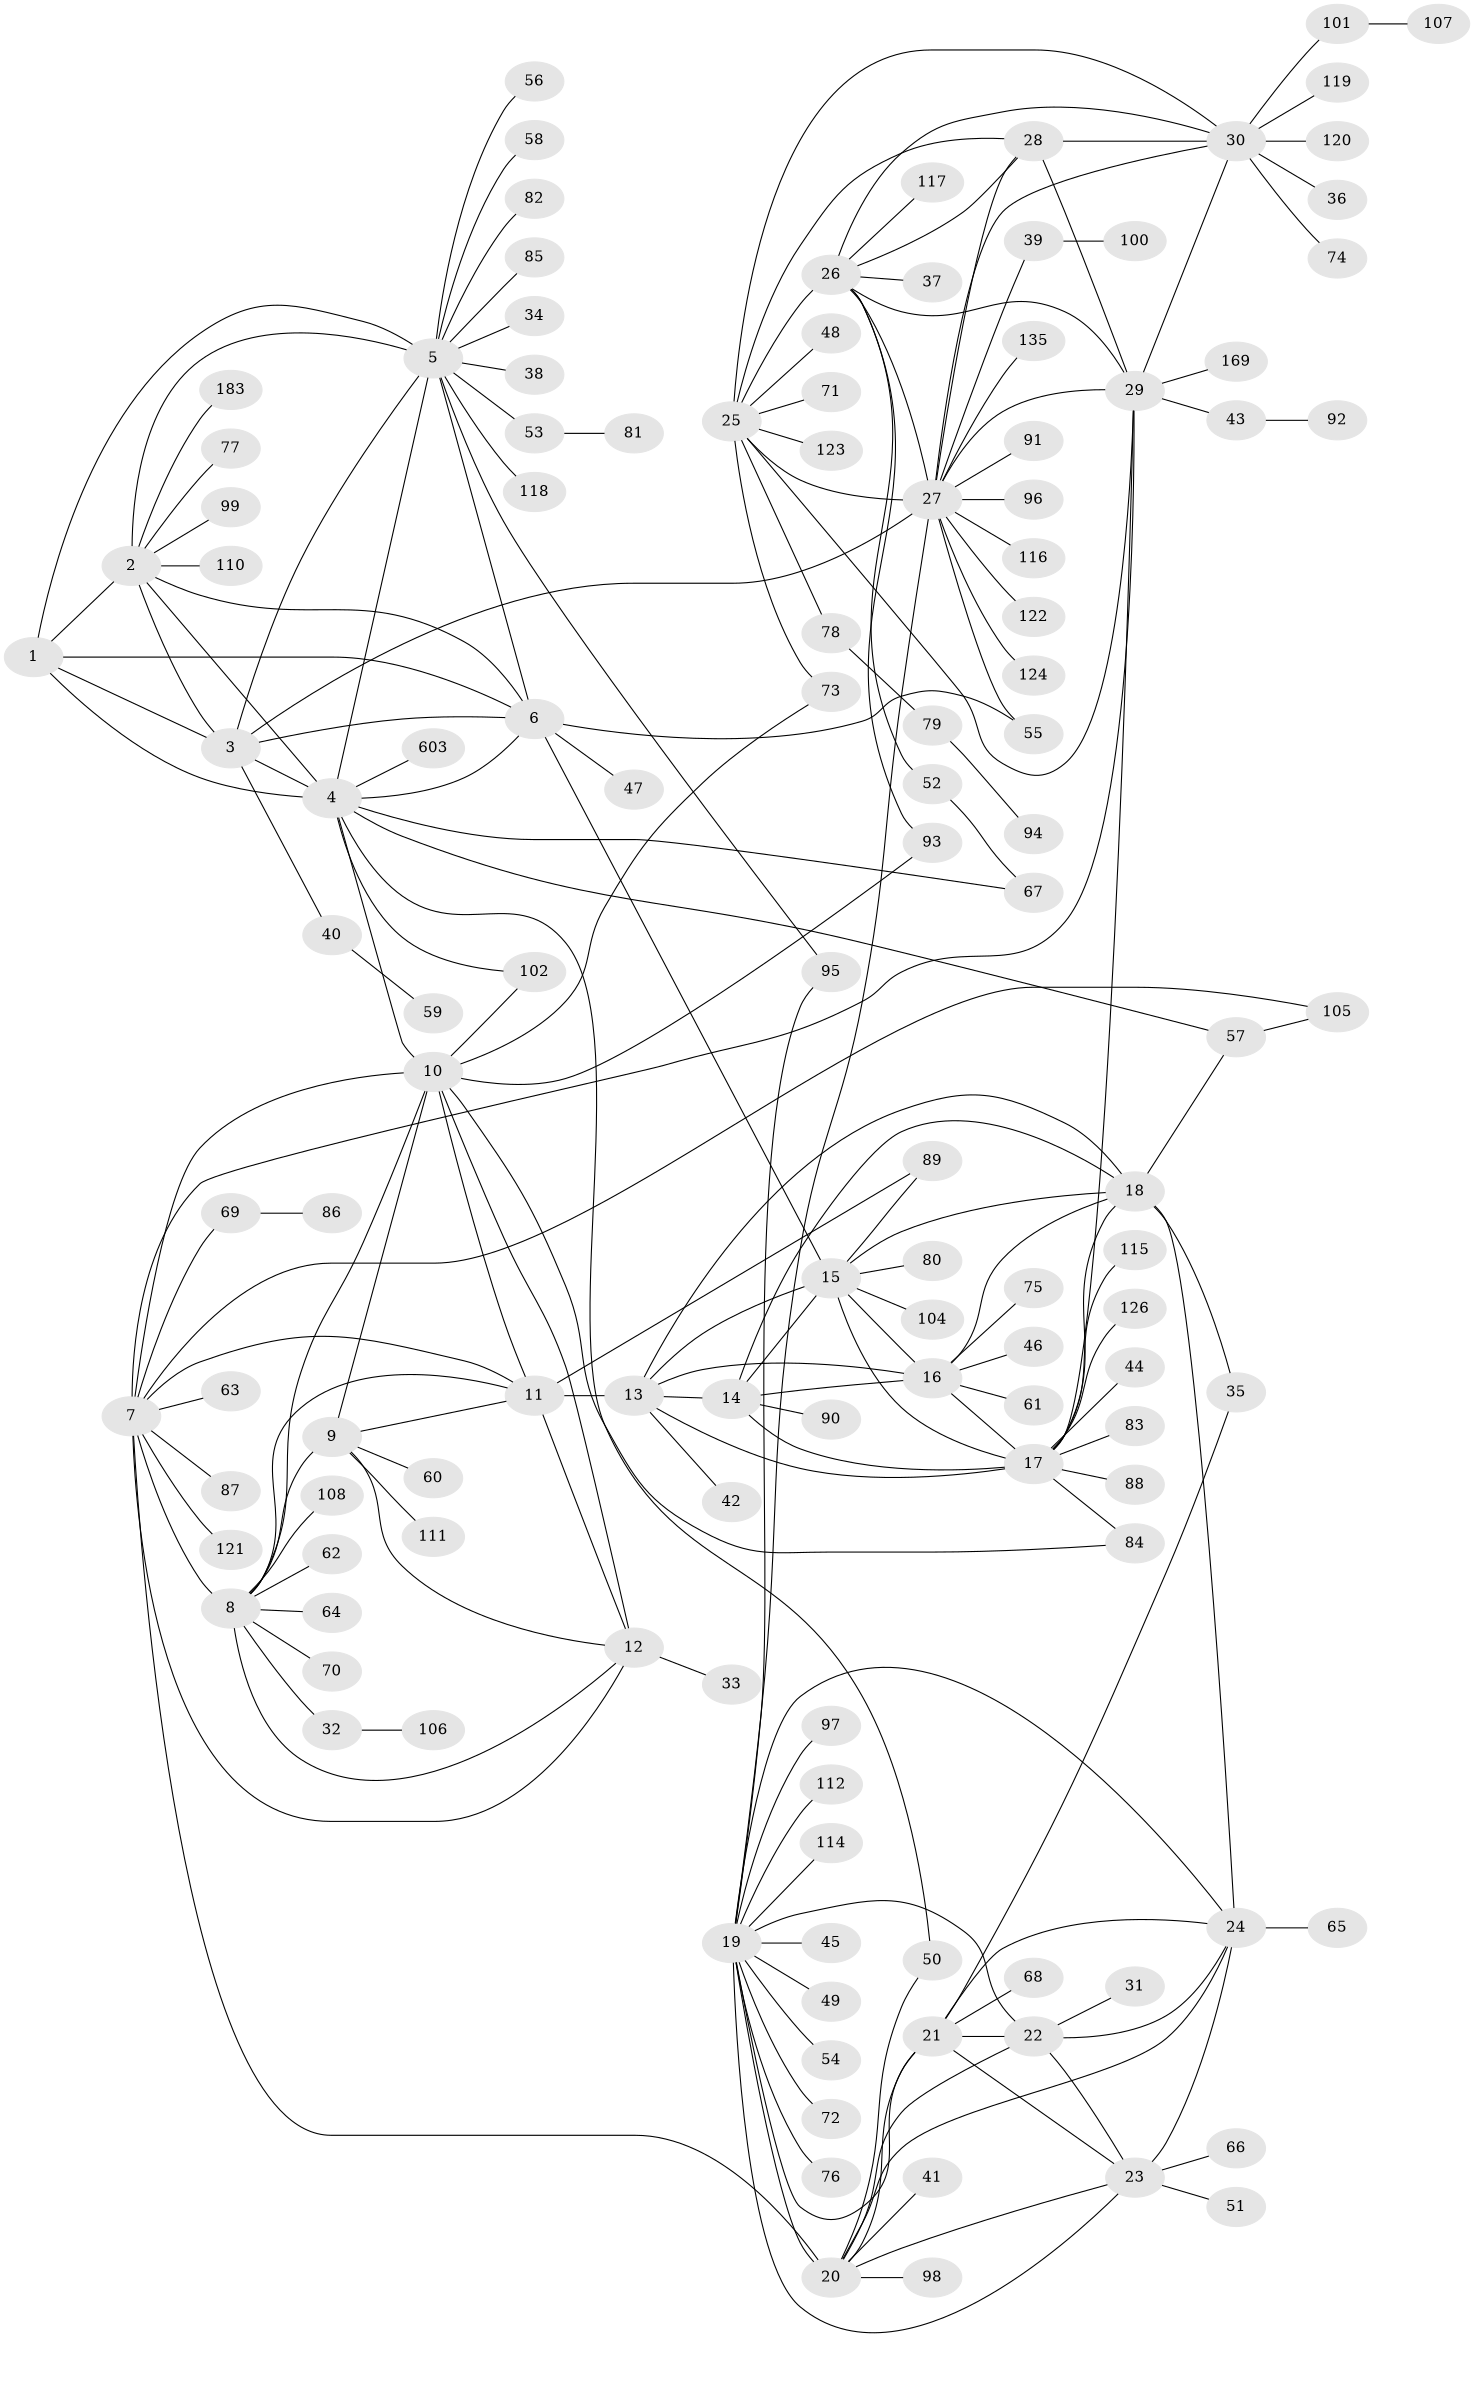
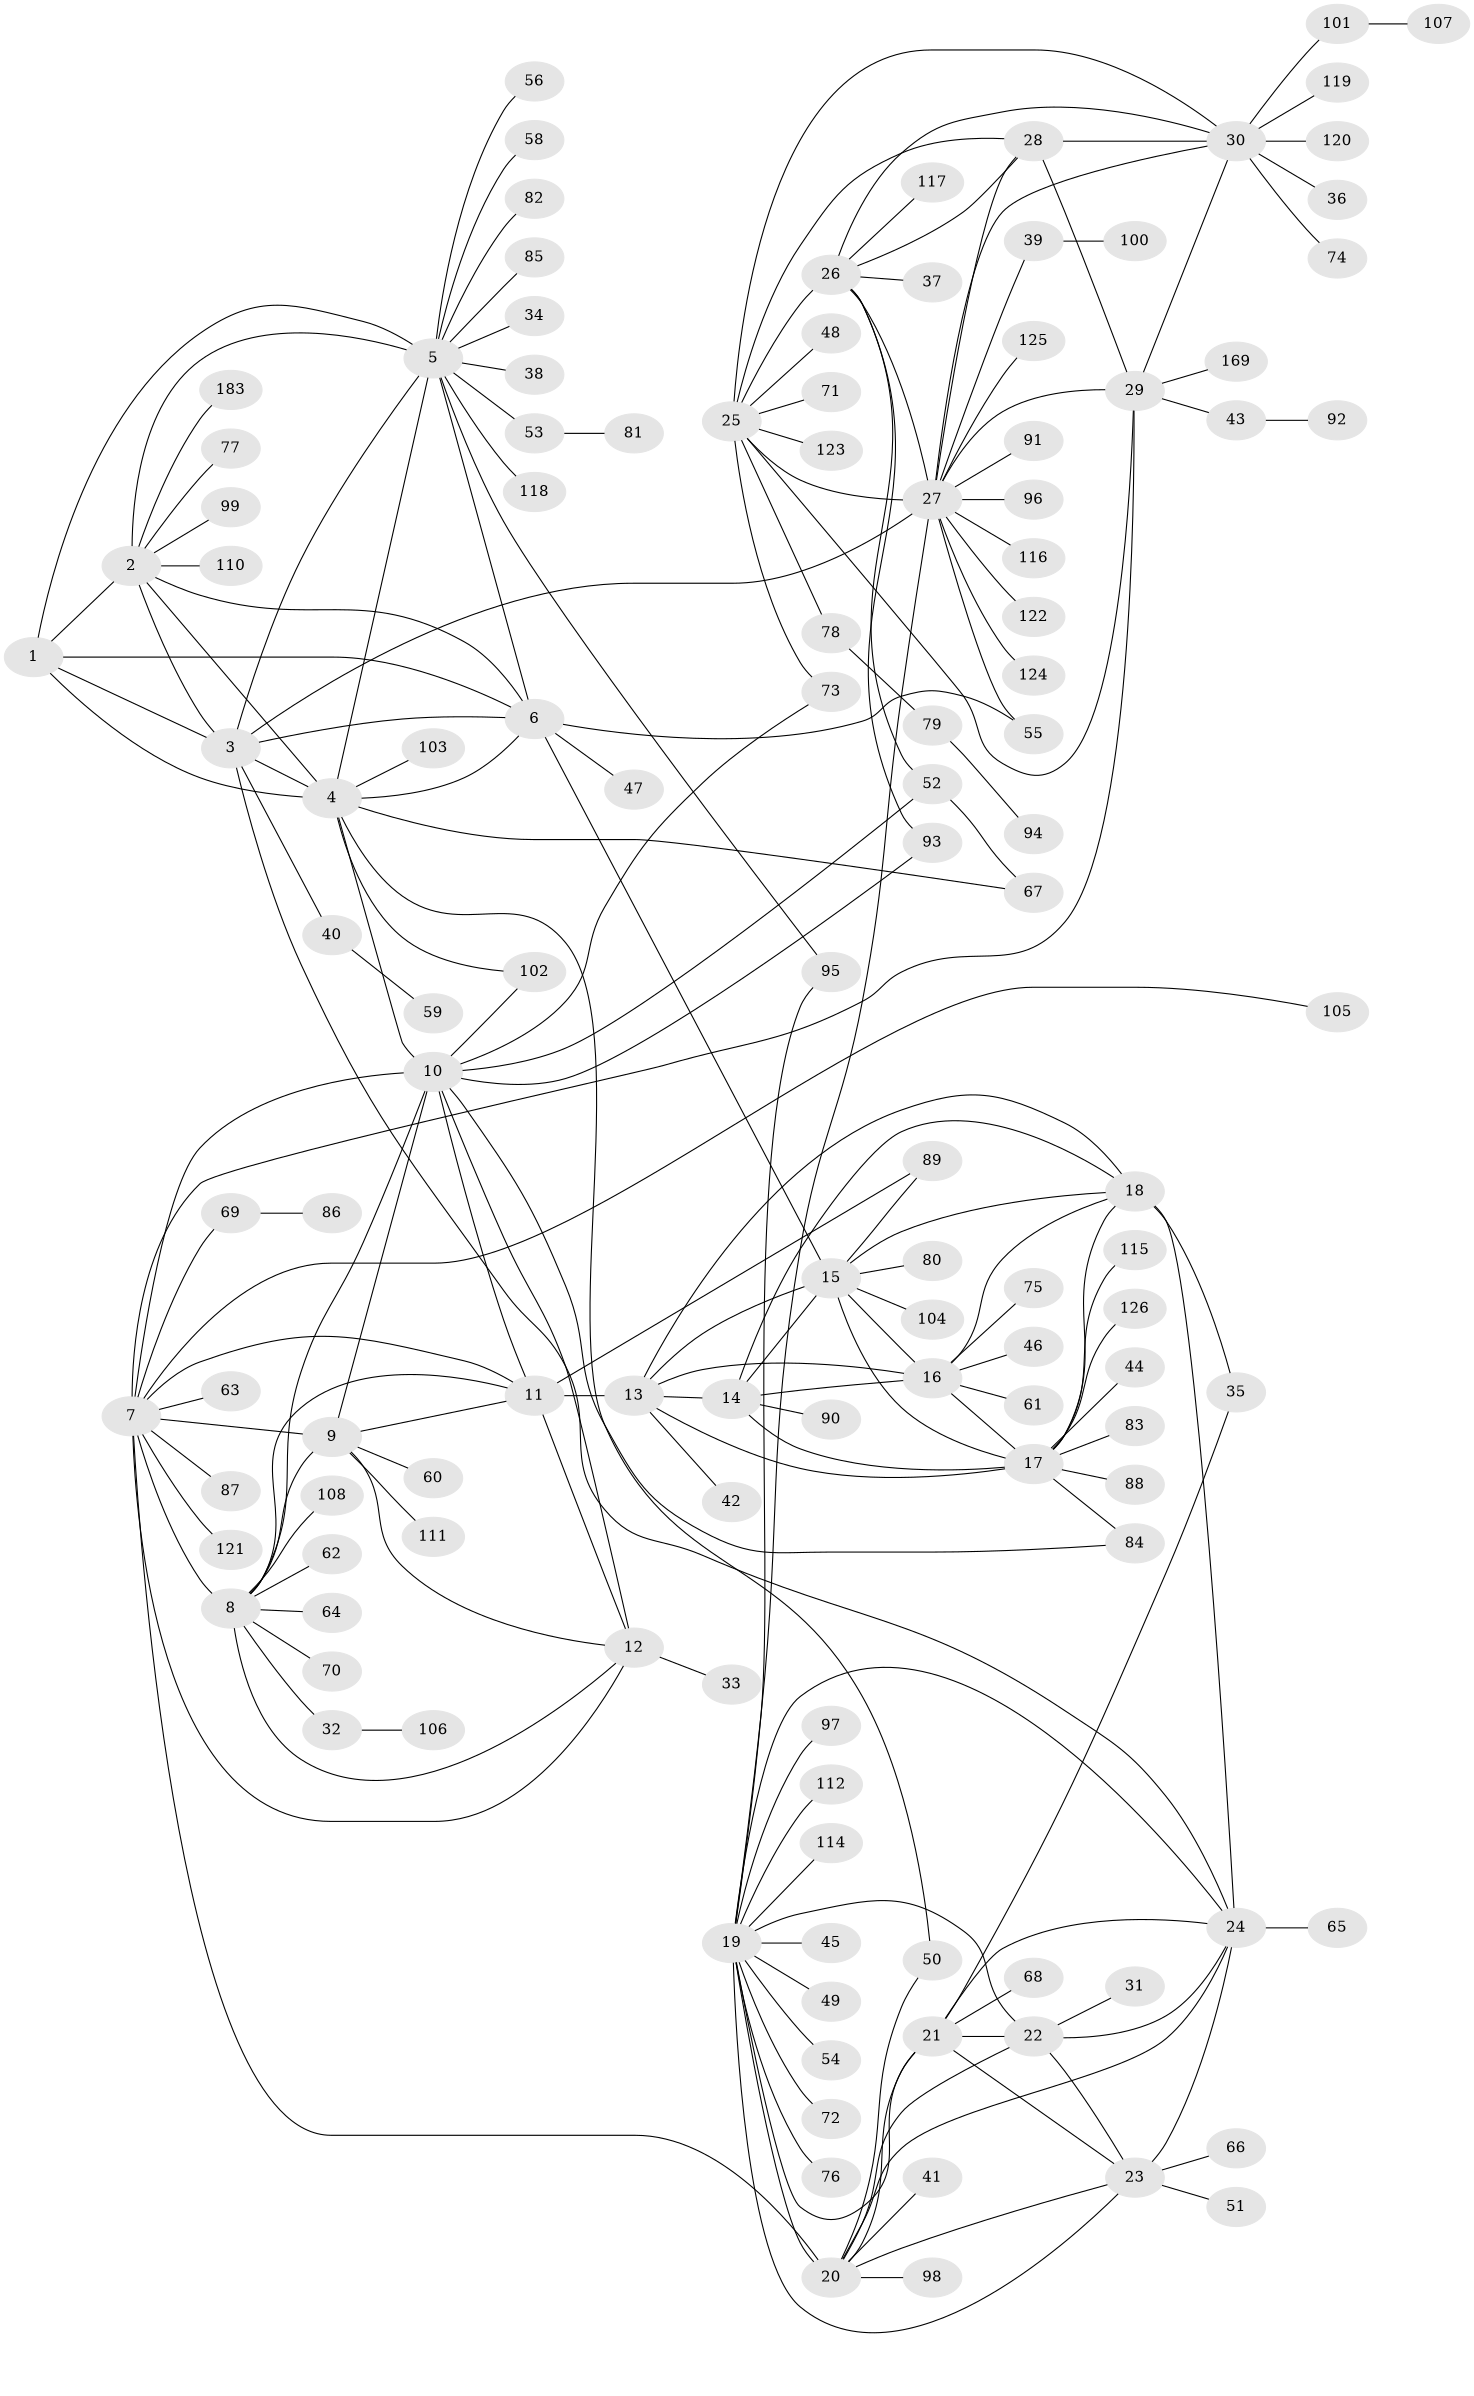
(991, 306) -> none
(1034, 341) -> (1034, 341)
(433, 748) -> (433, 748)
(1115, 934) -> none
none -> (702, 962)
(1236, 1037) -> none
none -> (232, 1427)
none -> (586, 1478)
